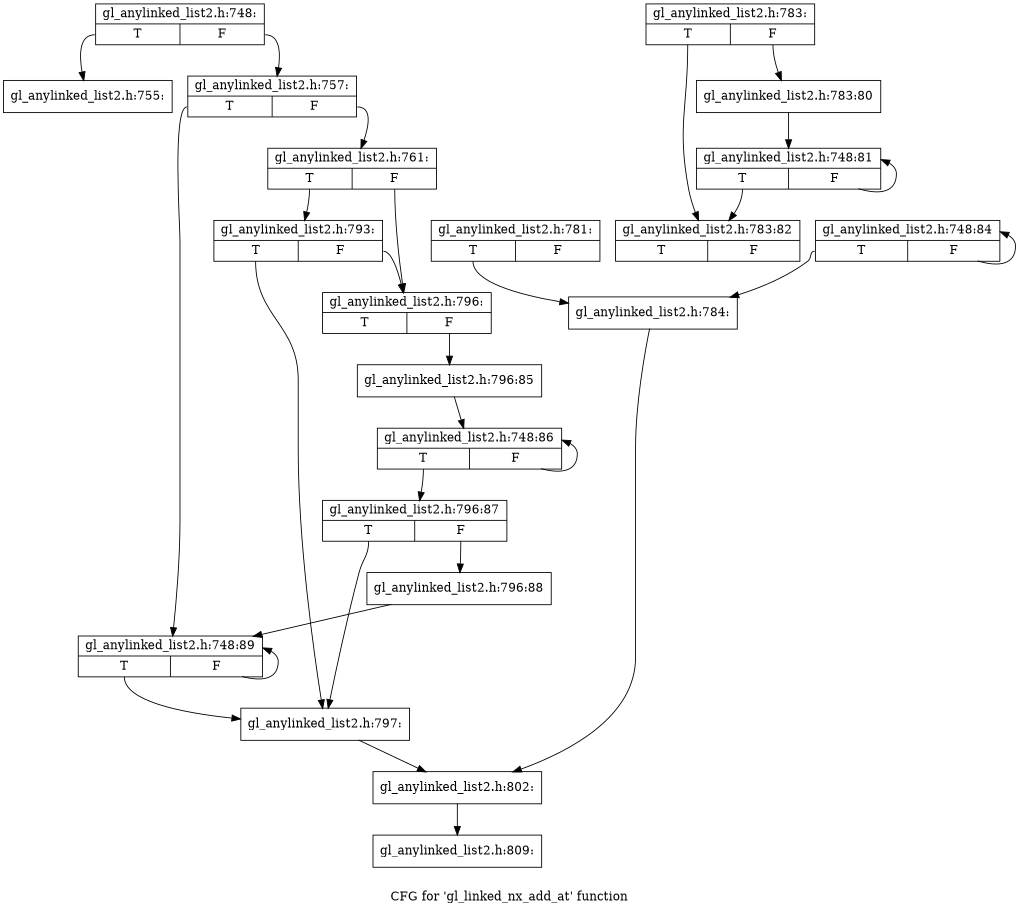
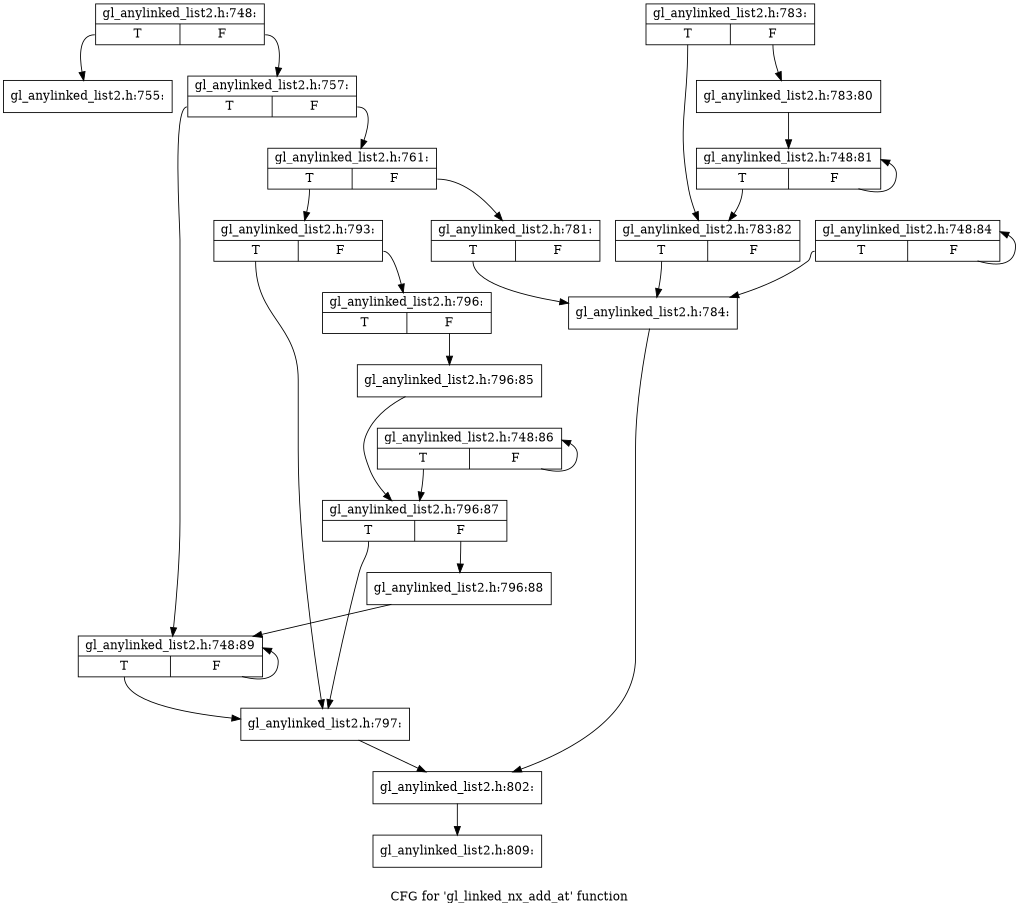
(397, 237) -> (471, 190)
none -> (661, 275)
(458, 408) -> (365, 439)
